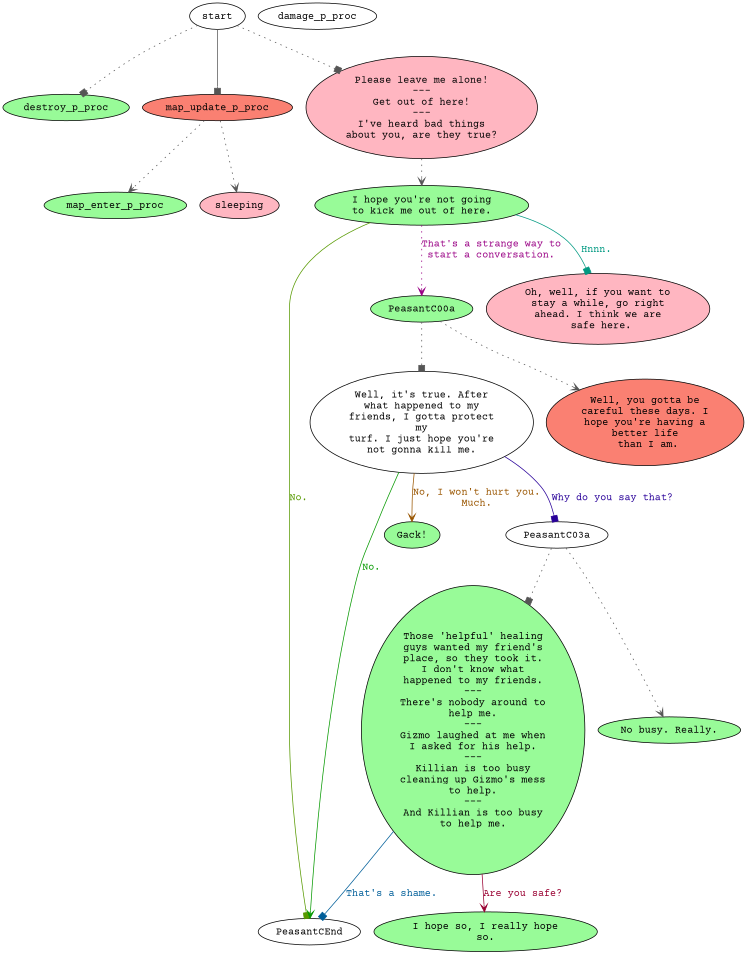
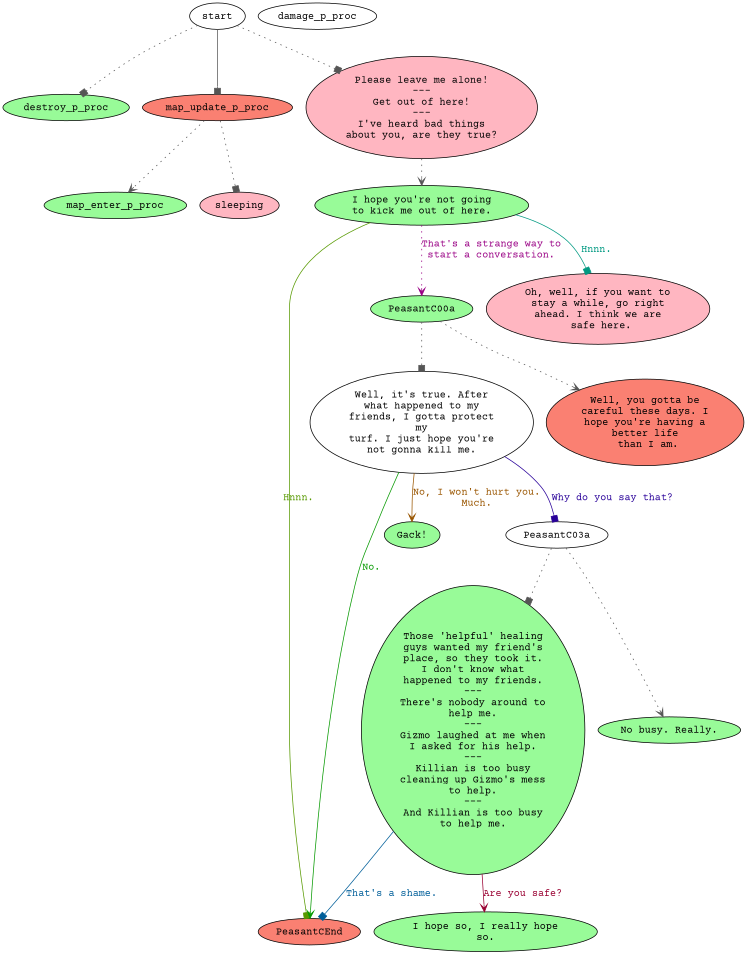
(228, 153) -> (228, 153)
(299, 497) -> (299, 497)
(309, 932) -> (309, 932)
